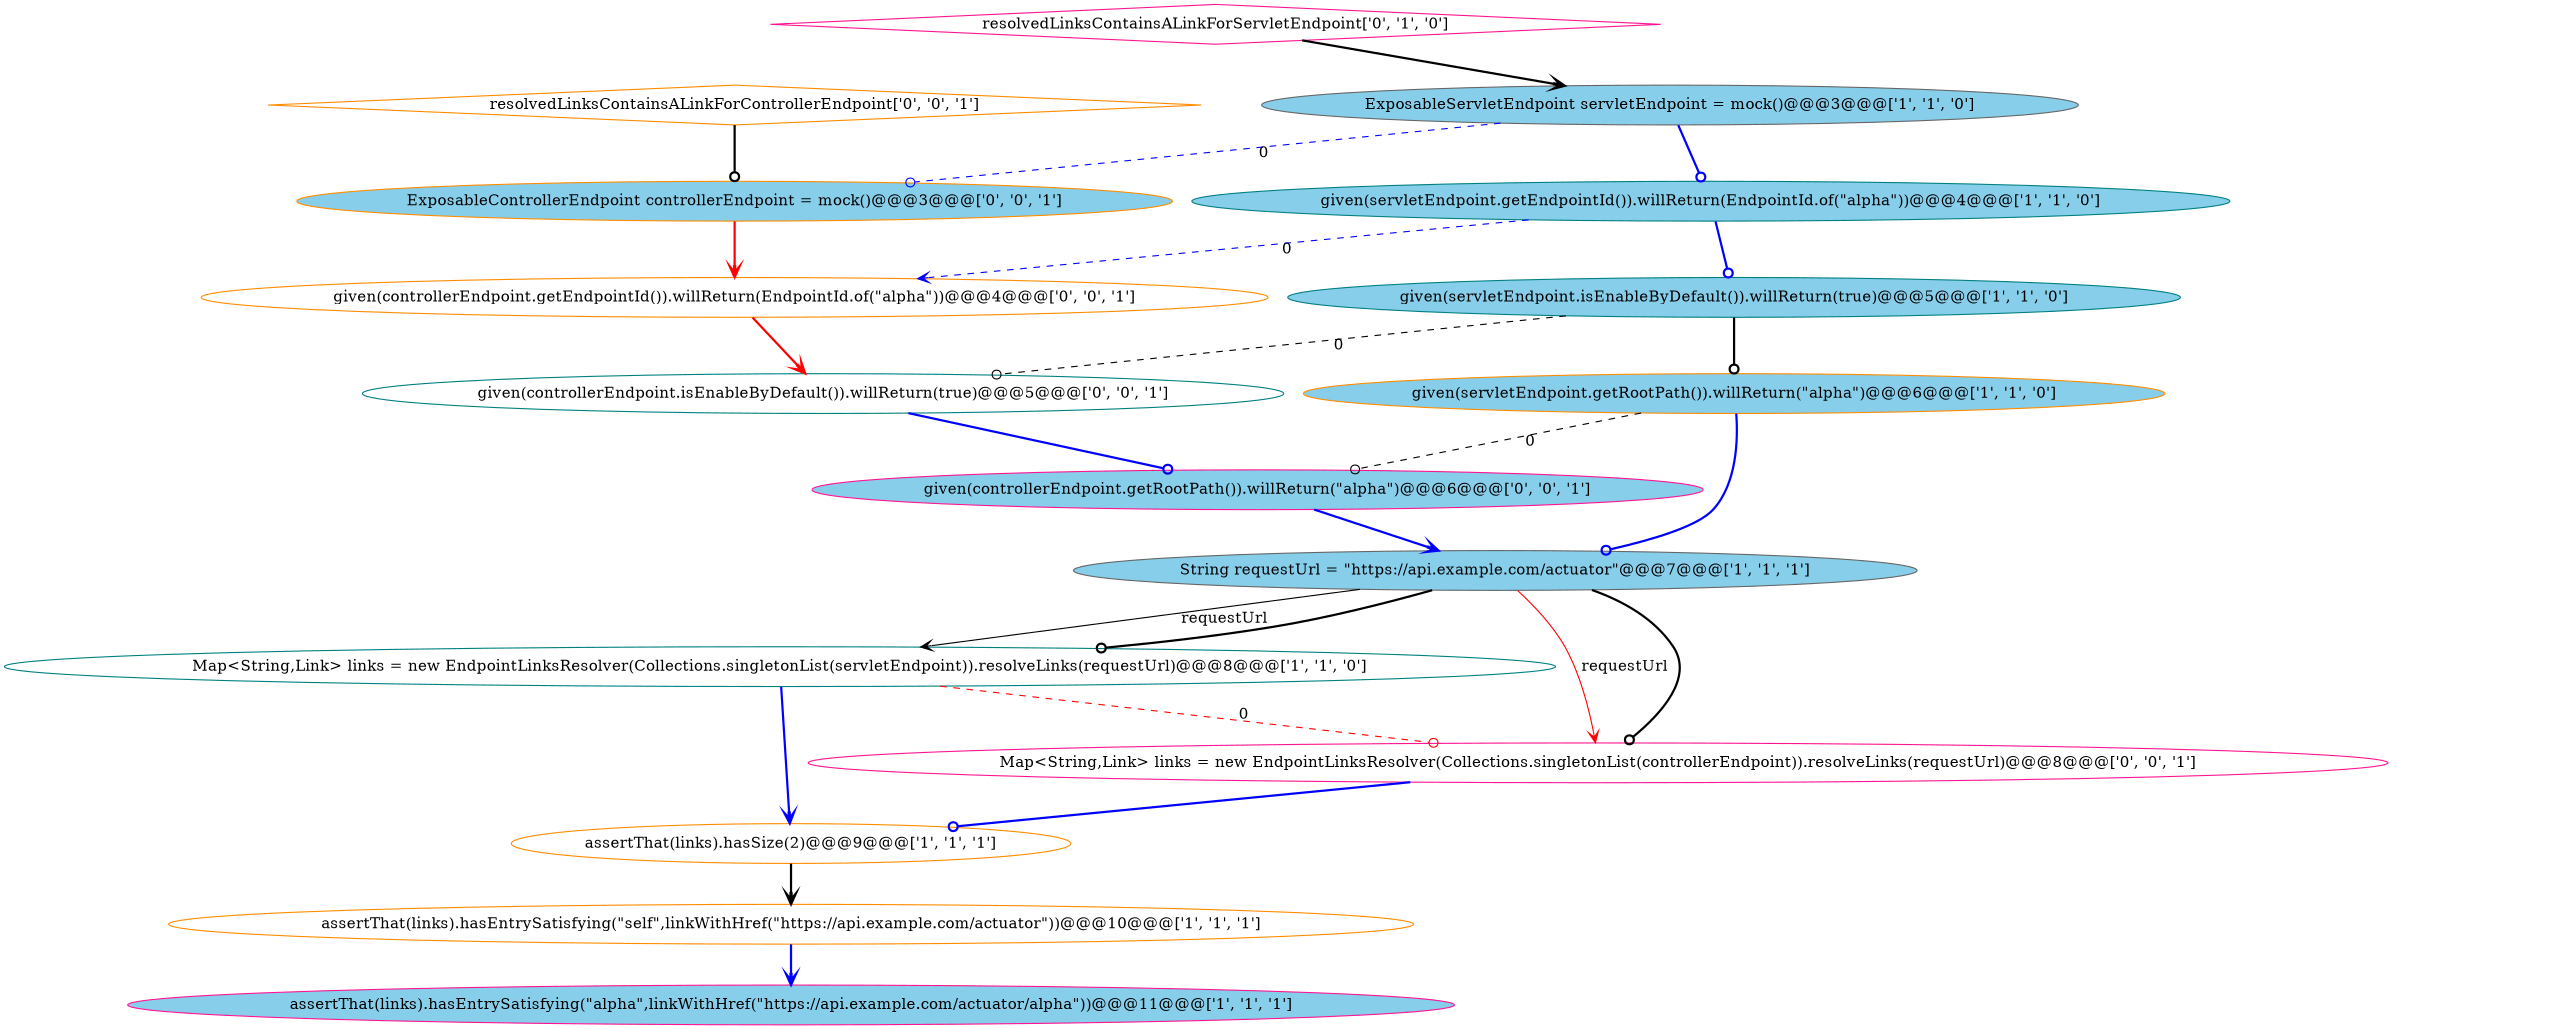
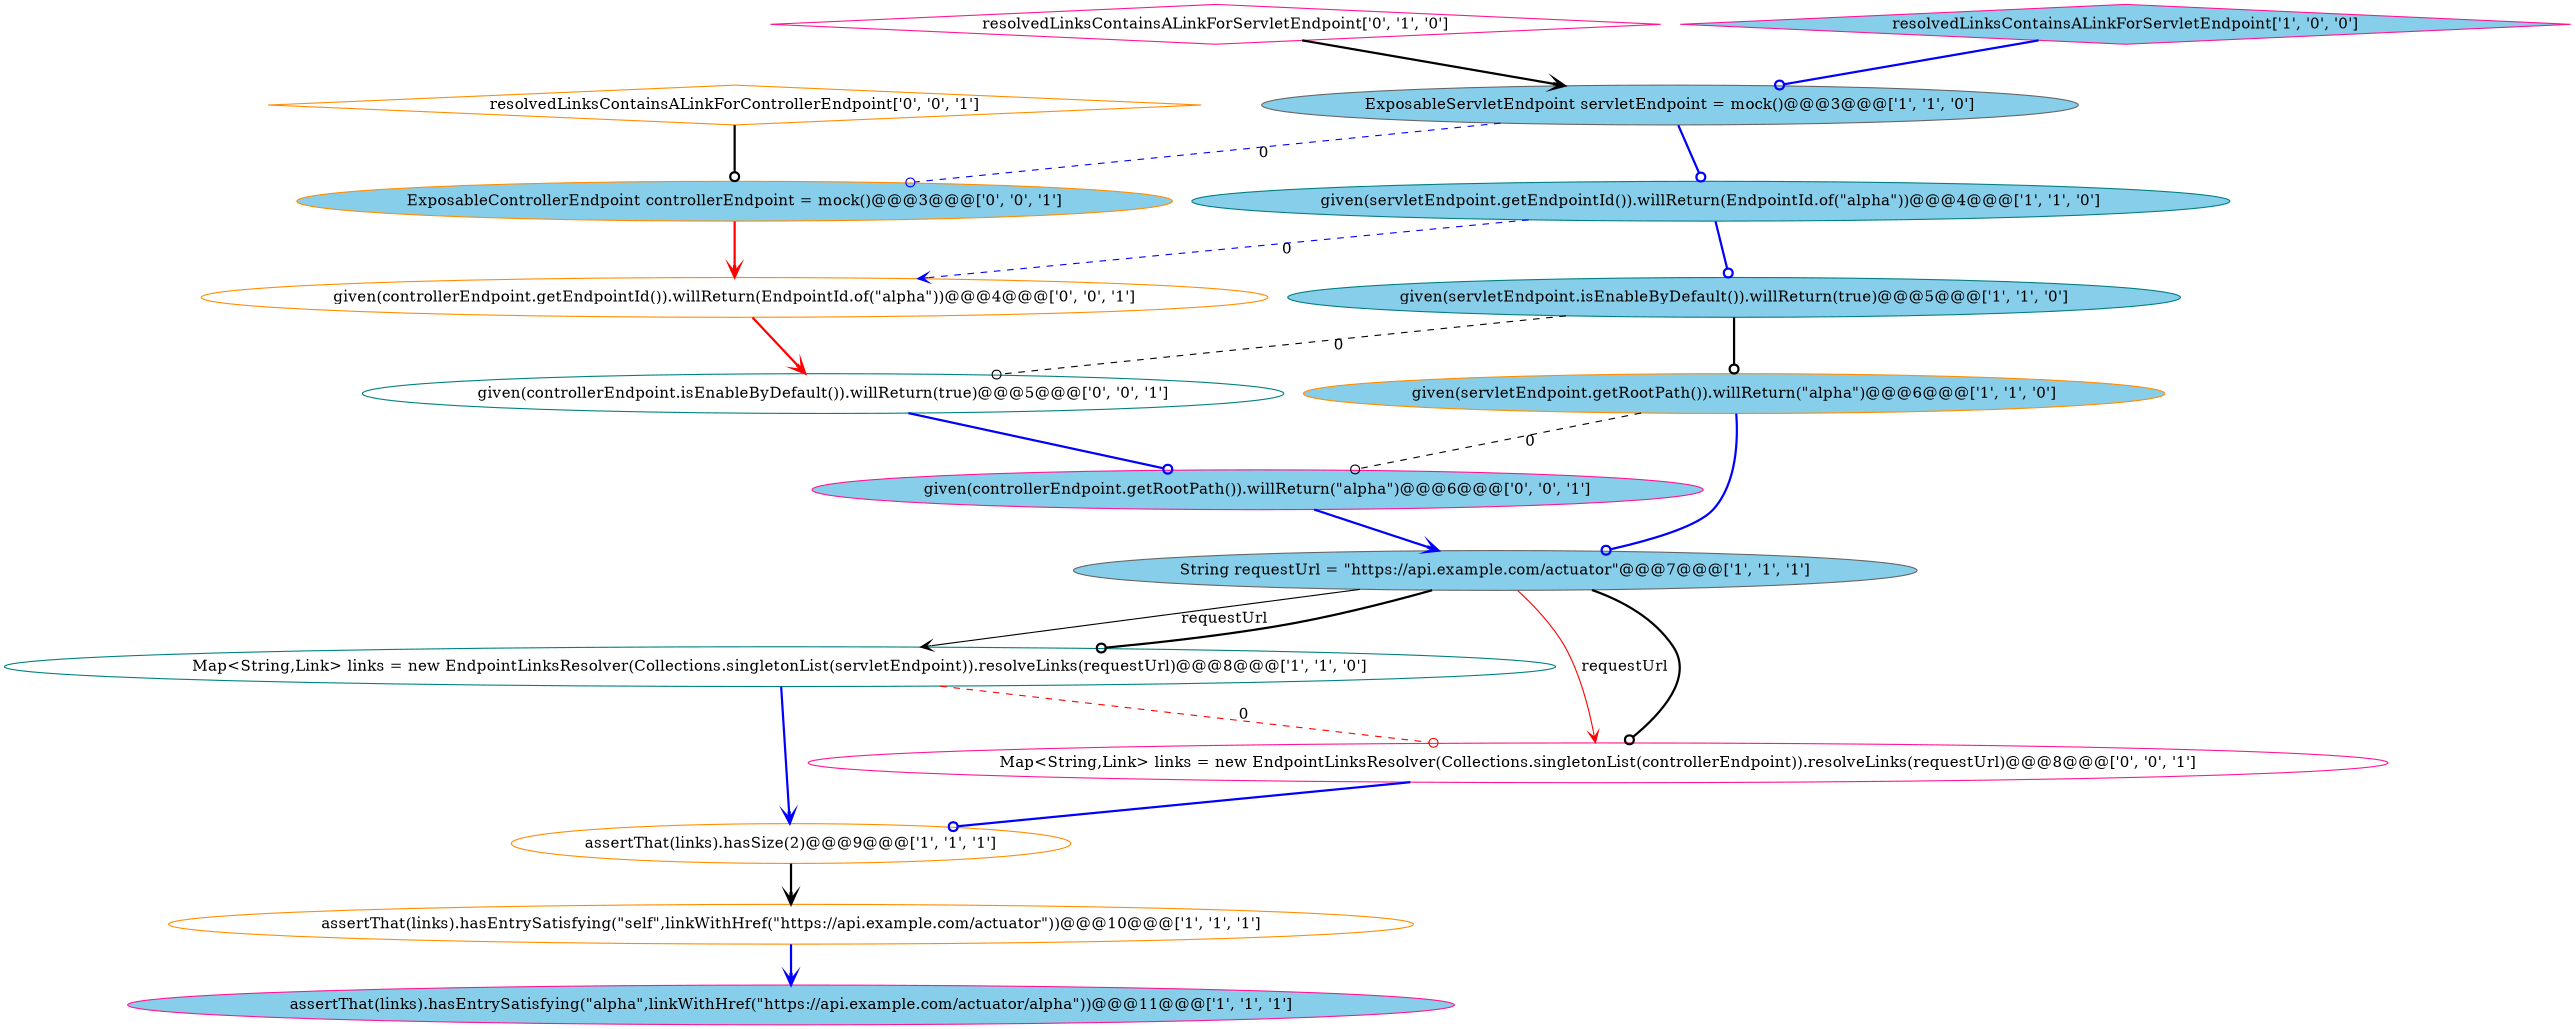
none -> (2125, 24)
